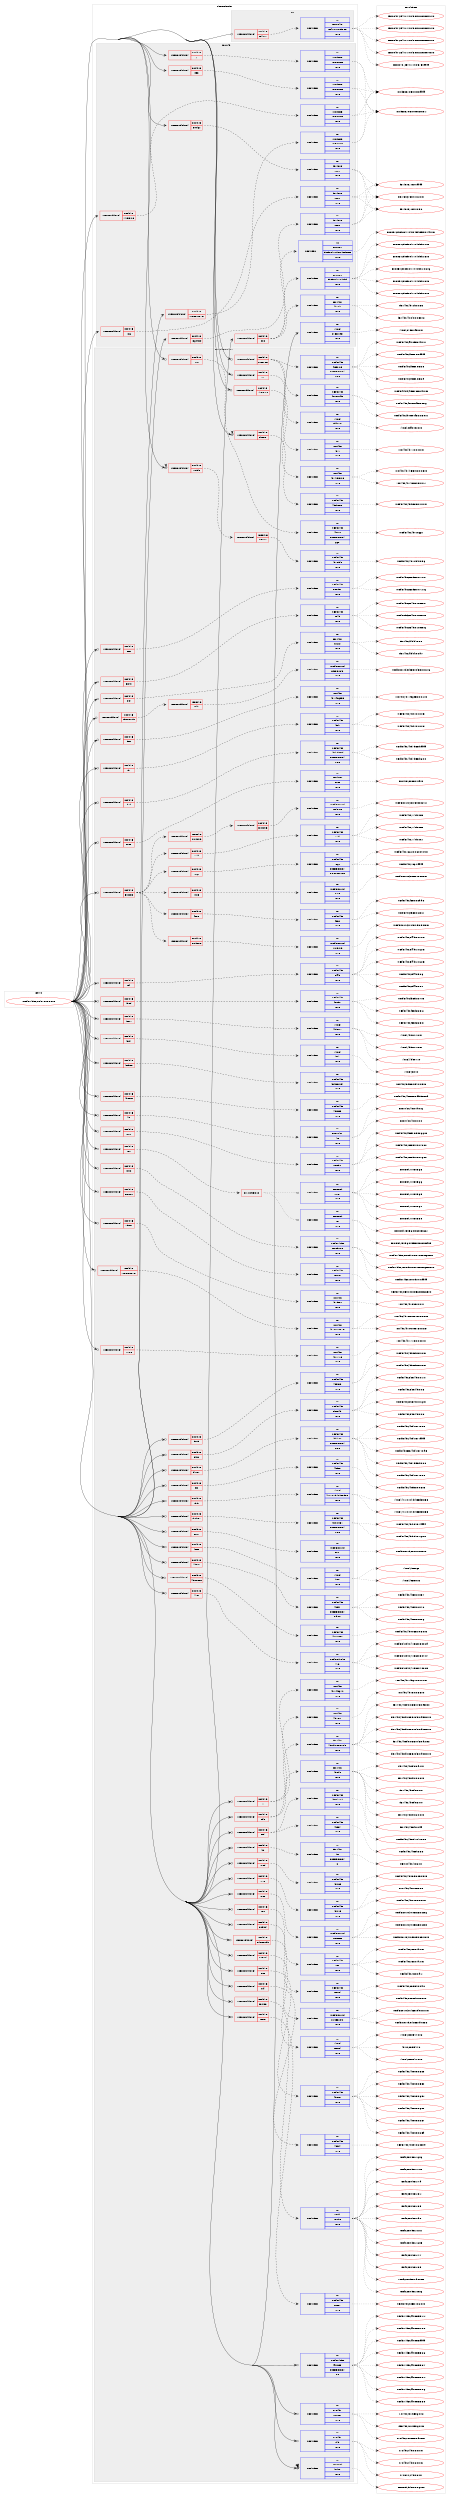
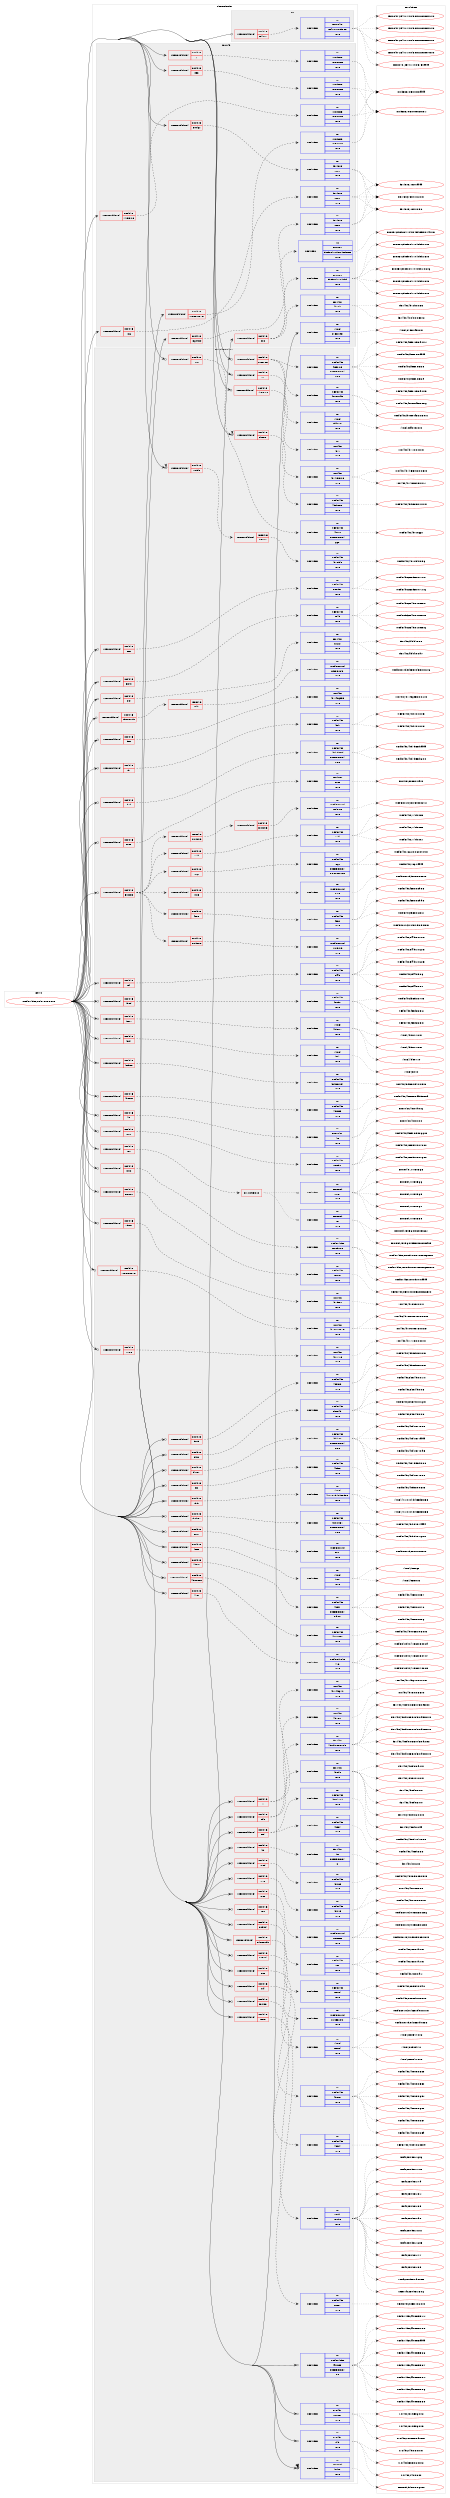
(411, 342) -> (411, 342)
(411, 391) -> (411, 391)
(411, 876) -> (411, 876)
none -> (411, 889)
(411, 1170) -> (411, 1170)
(411, 1451) -> (411, 1451)
(411, 1778) -> (411, 1778)
(411, 1864) -> (411, 1864)
(411, 2047) -> (411, 2047)
(411, 2292) -> (411, 2292)
(411, 2426) -> (411, 2426)
(411, 2463) -> (411, 2463)
(411, 2475) -> (411, 2475)
